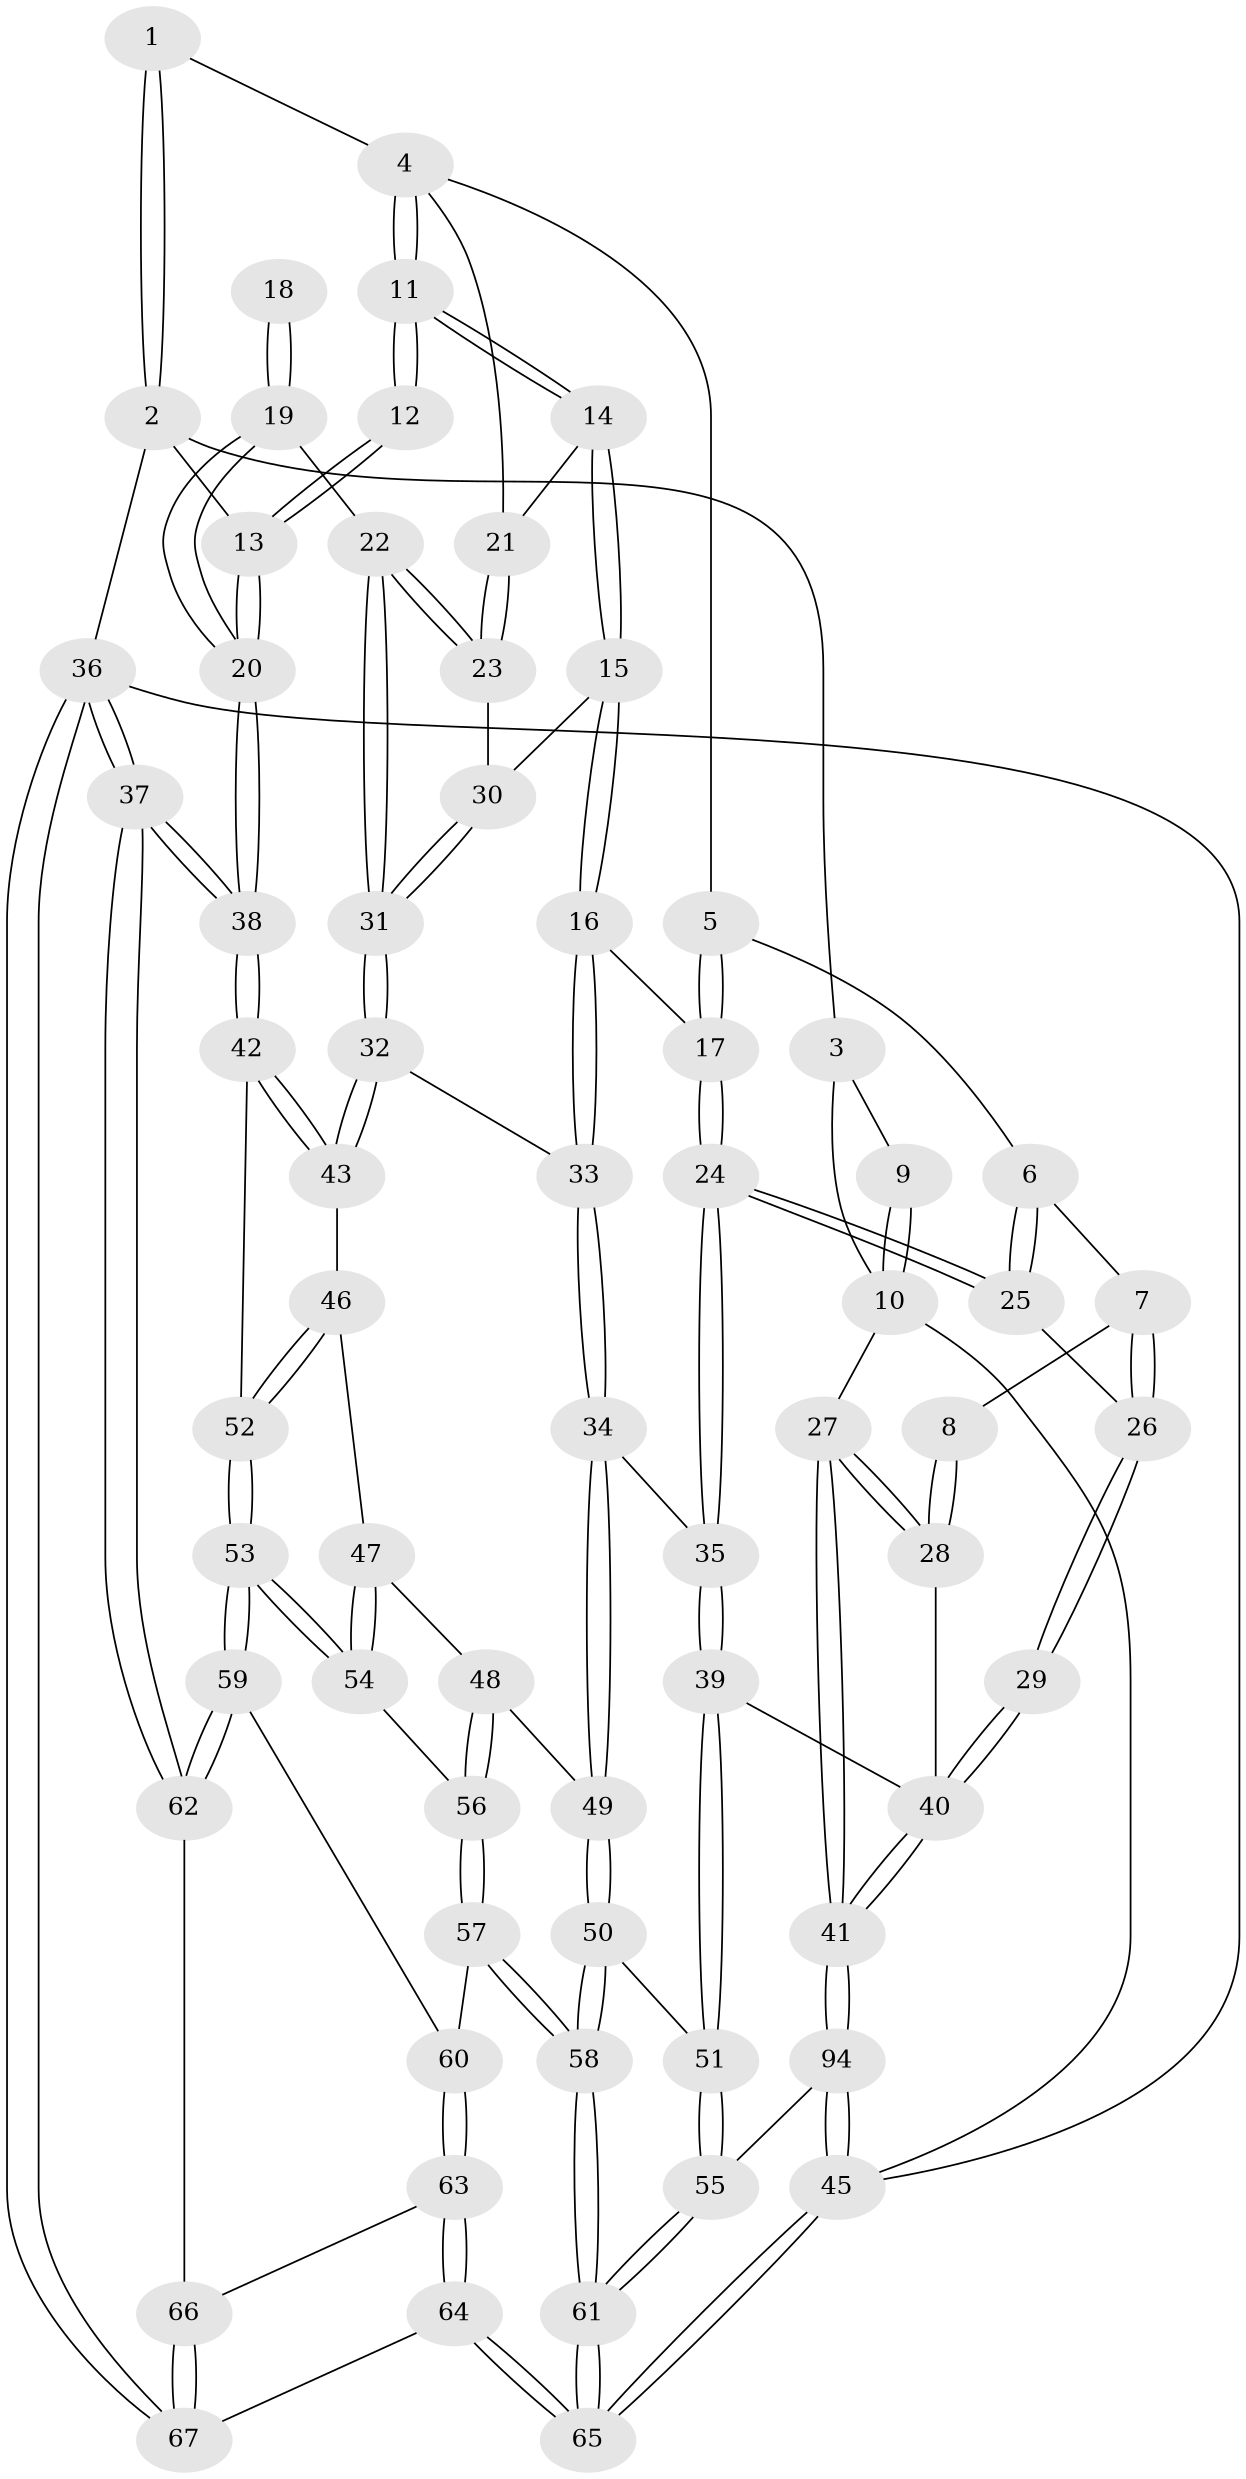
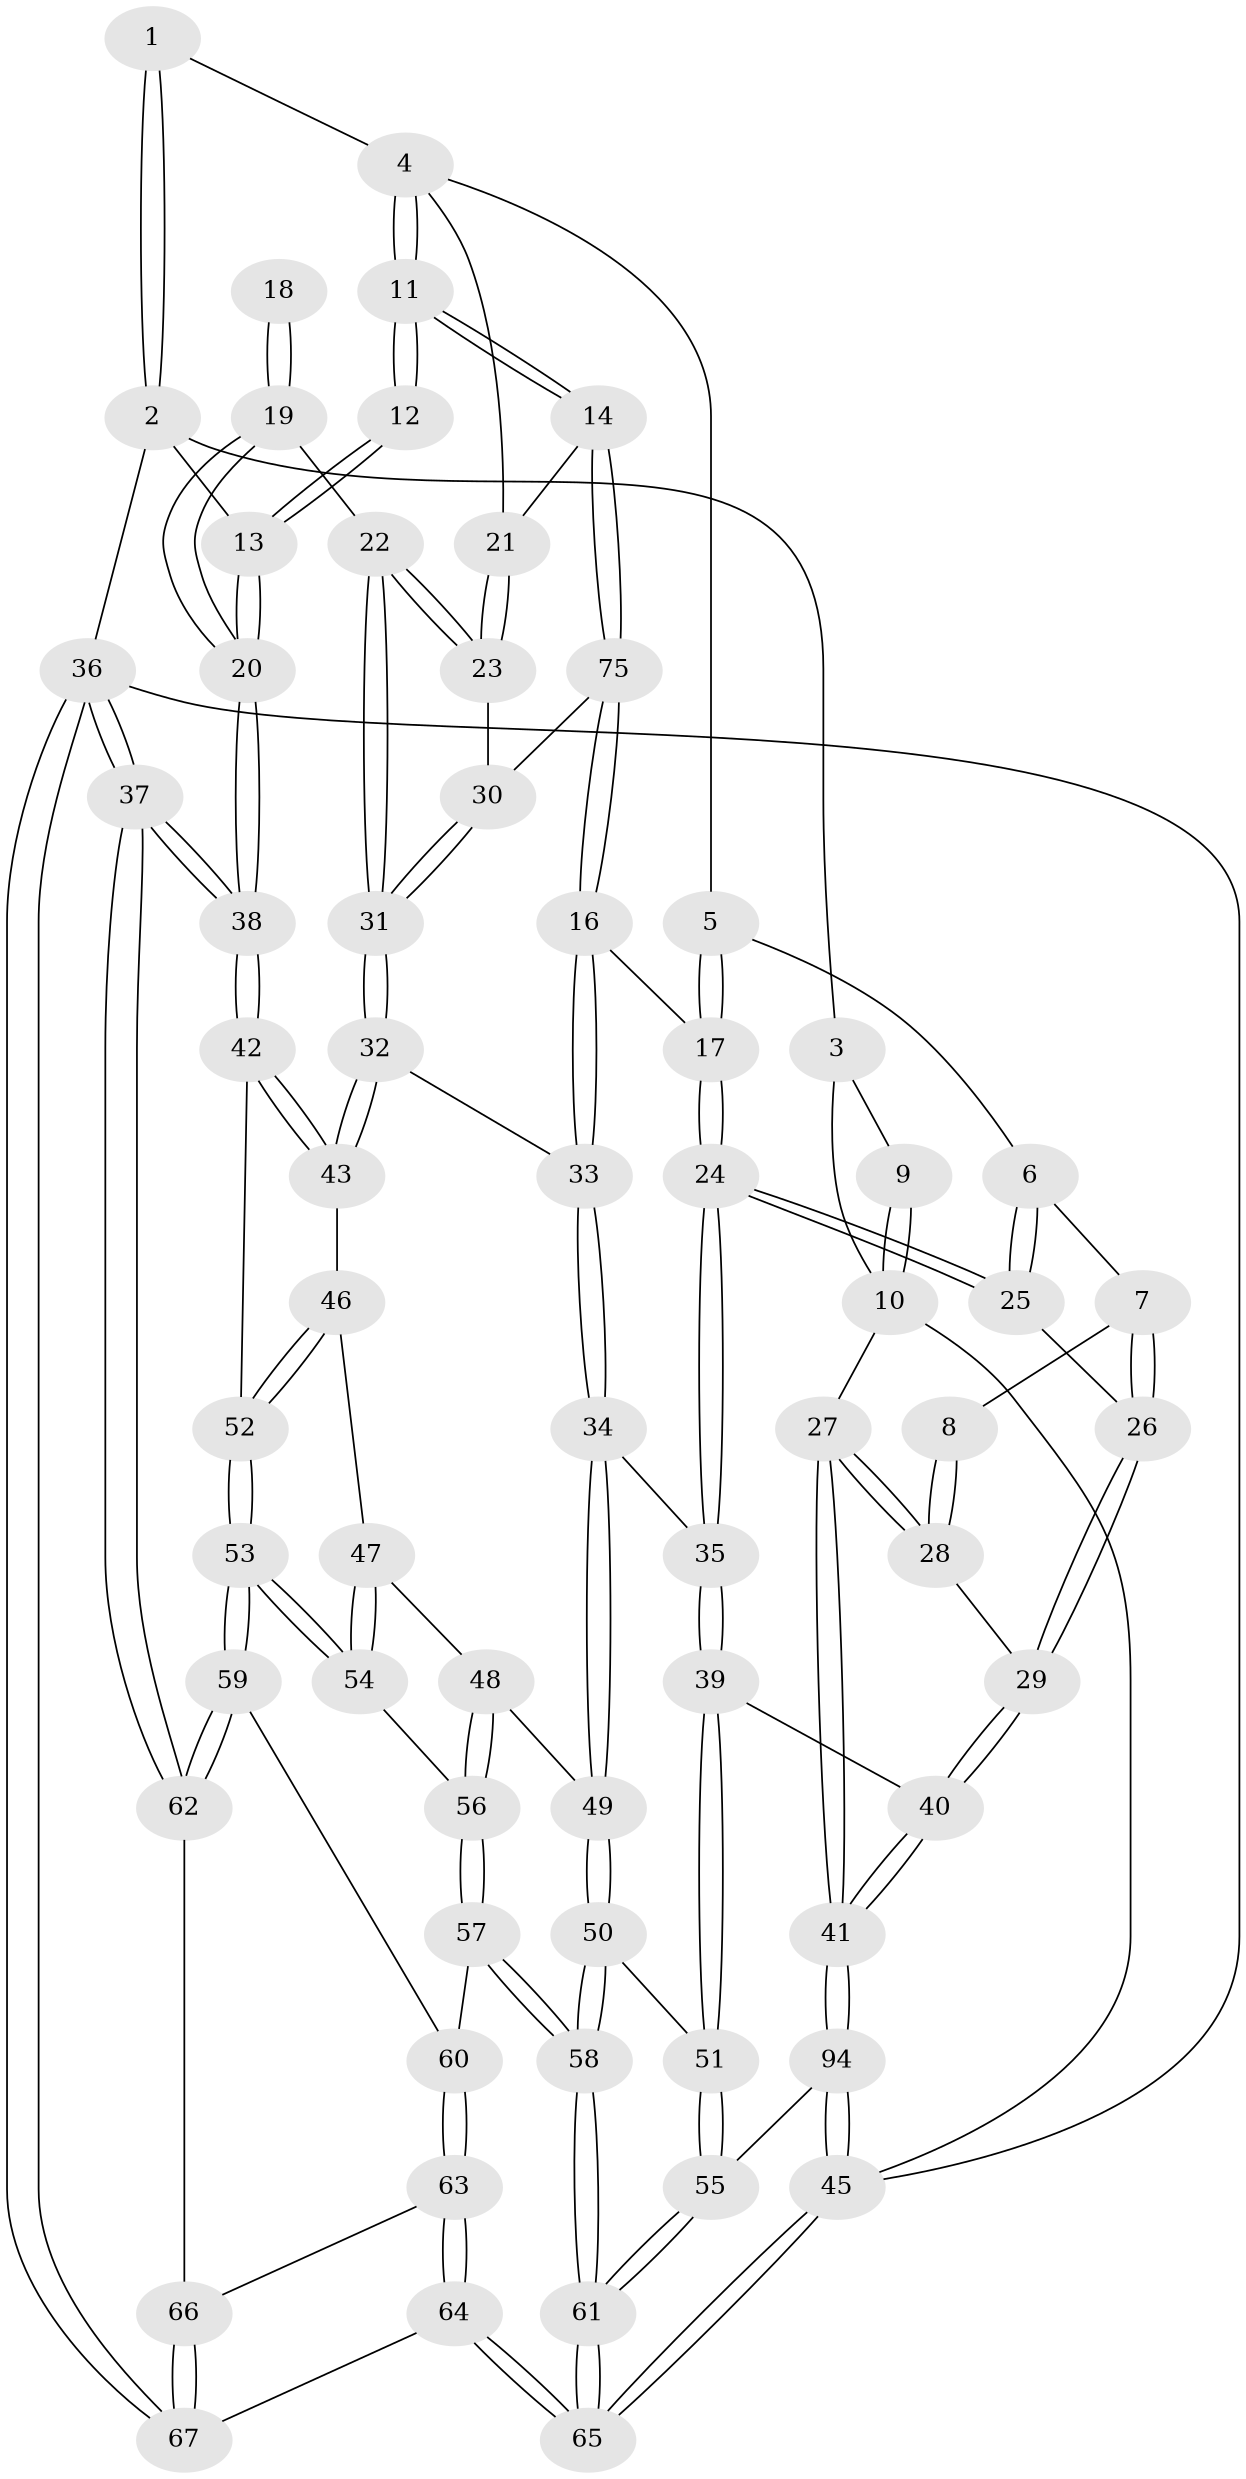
(614, 671) -> (614, 671)
(936, 1682) -> (984, 1619)
